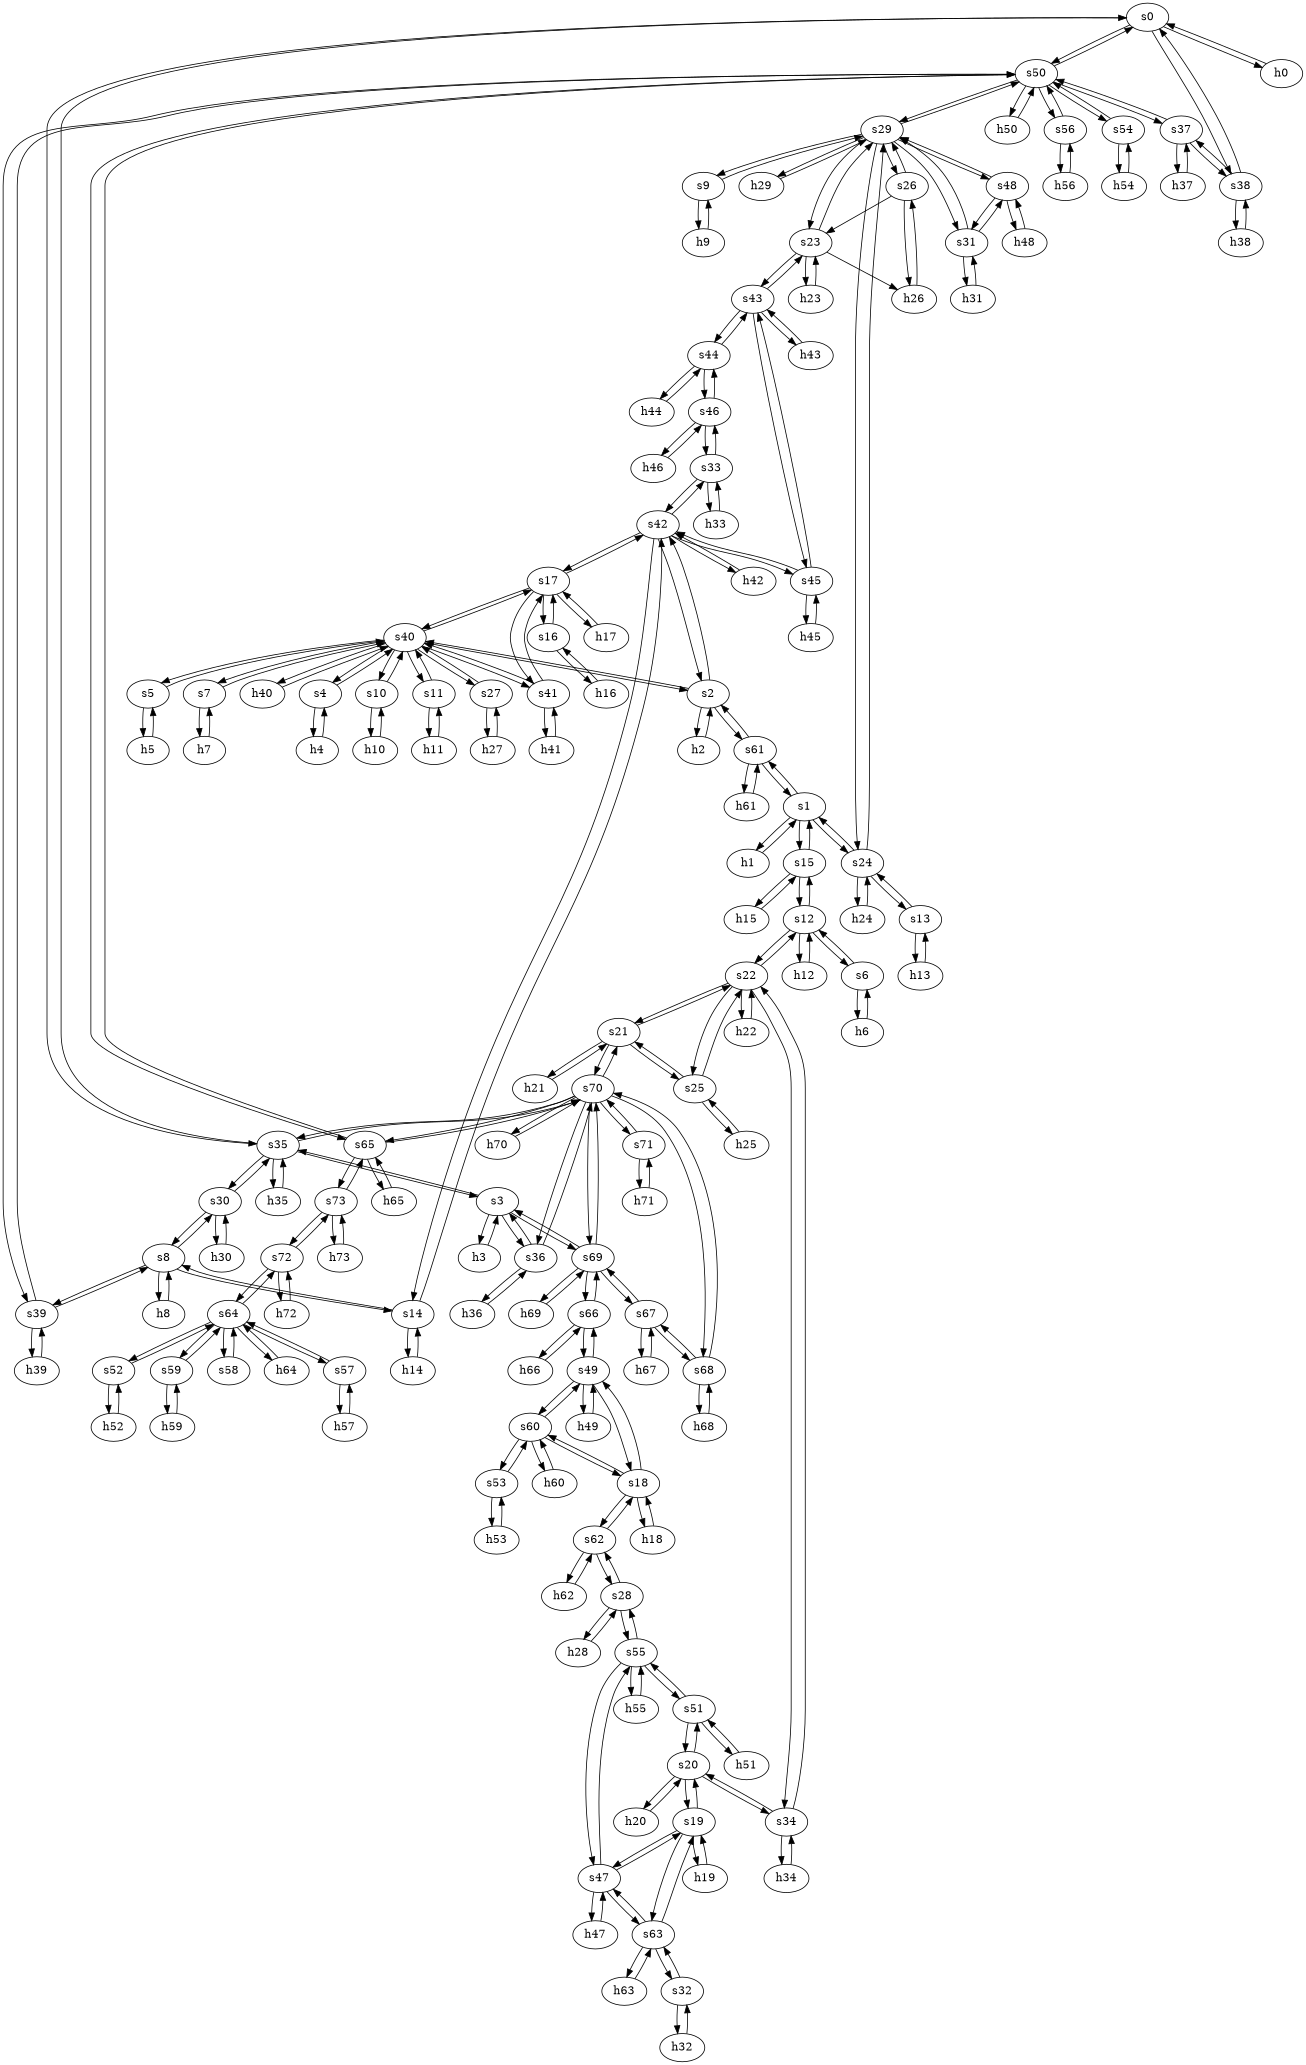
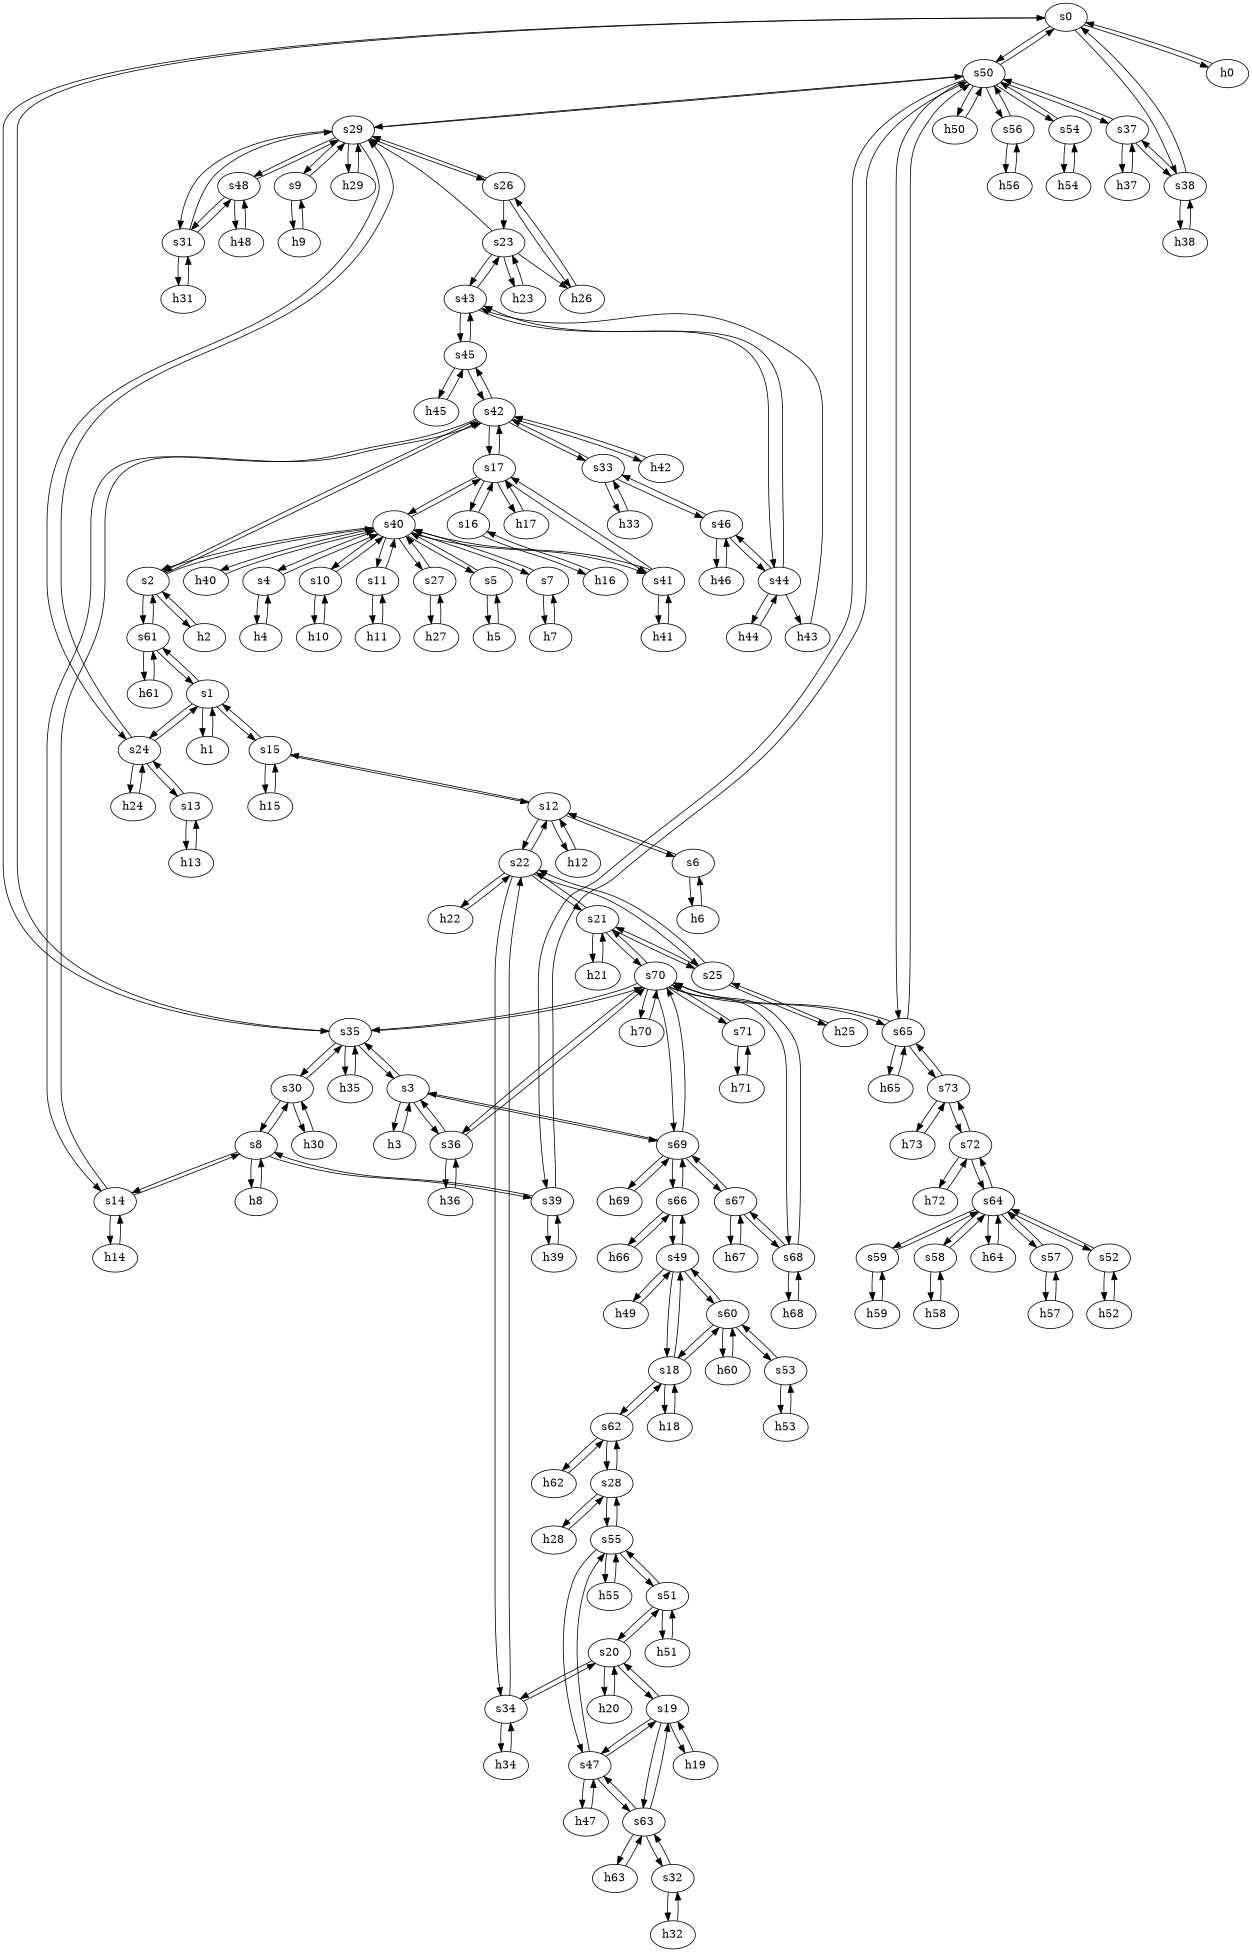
(830, 175) -> none
(775, 326) -> (792, 606)
none -> (936, 1314)
